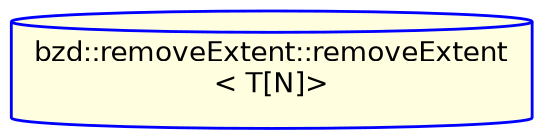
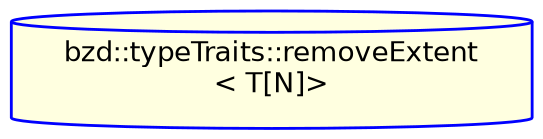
(272, 70) -> (272, 70)
